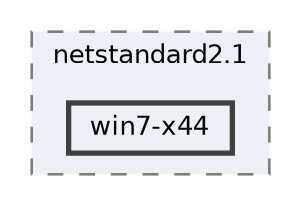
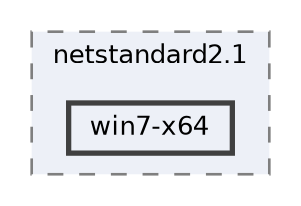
(150, 128) -> (150, 128)
